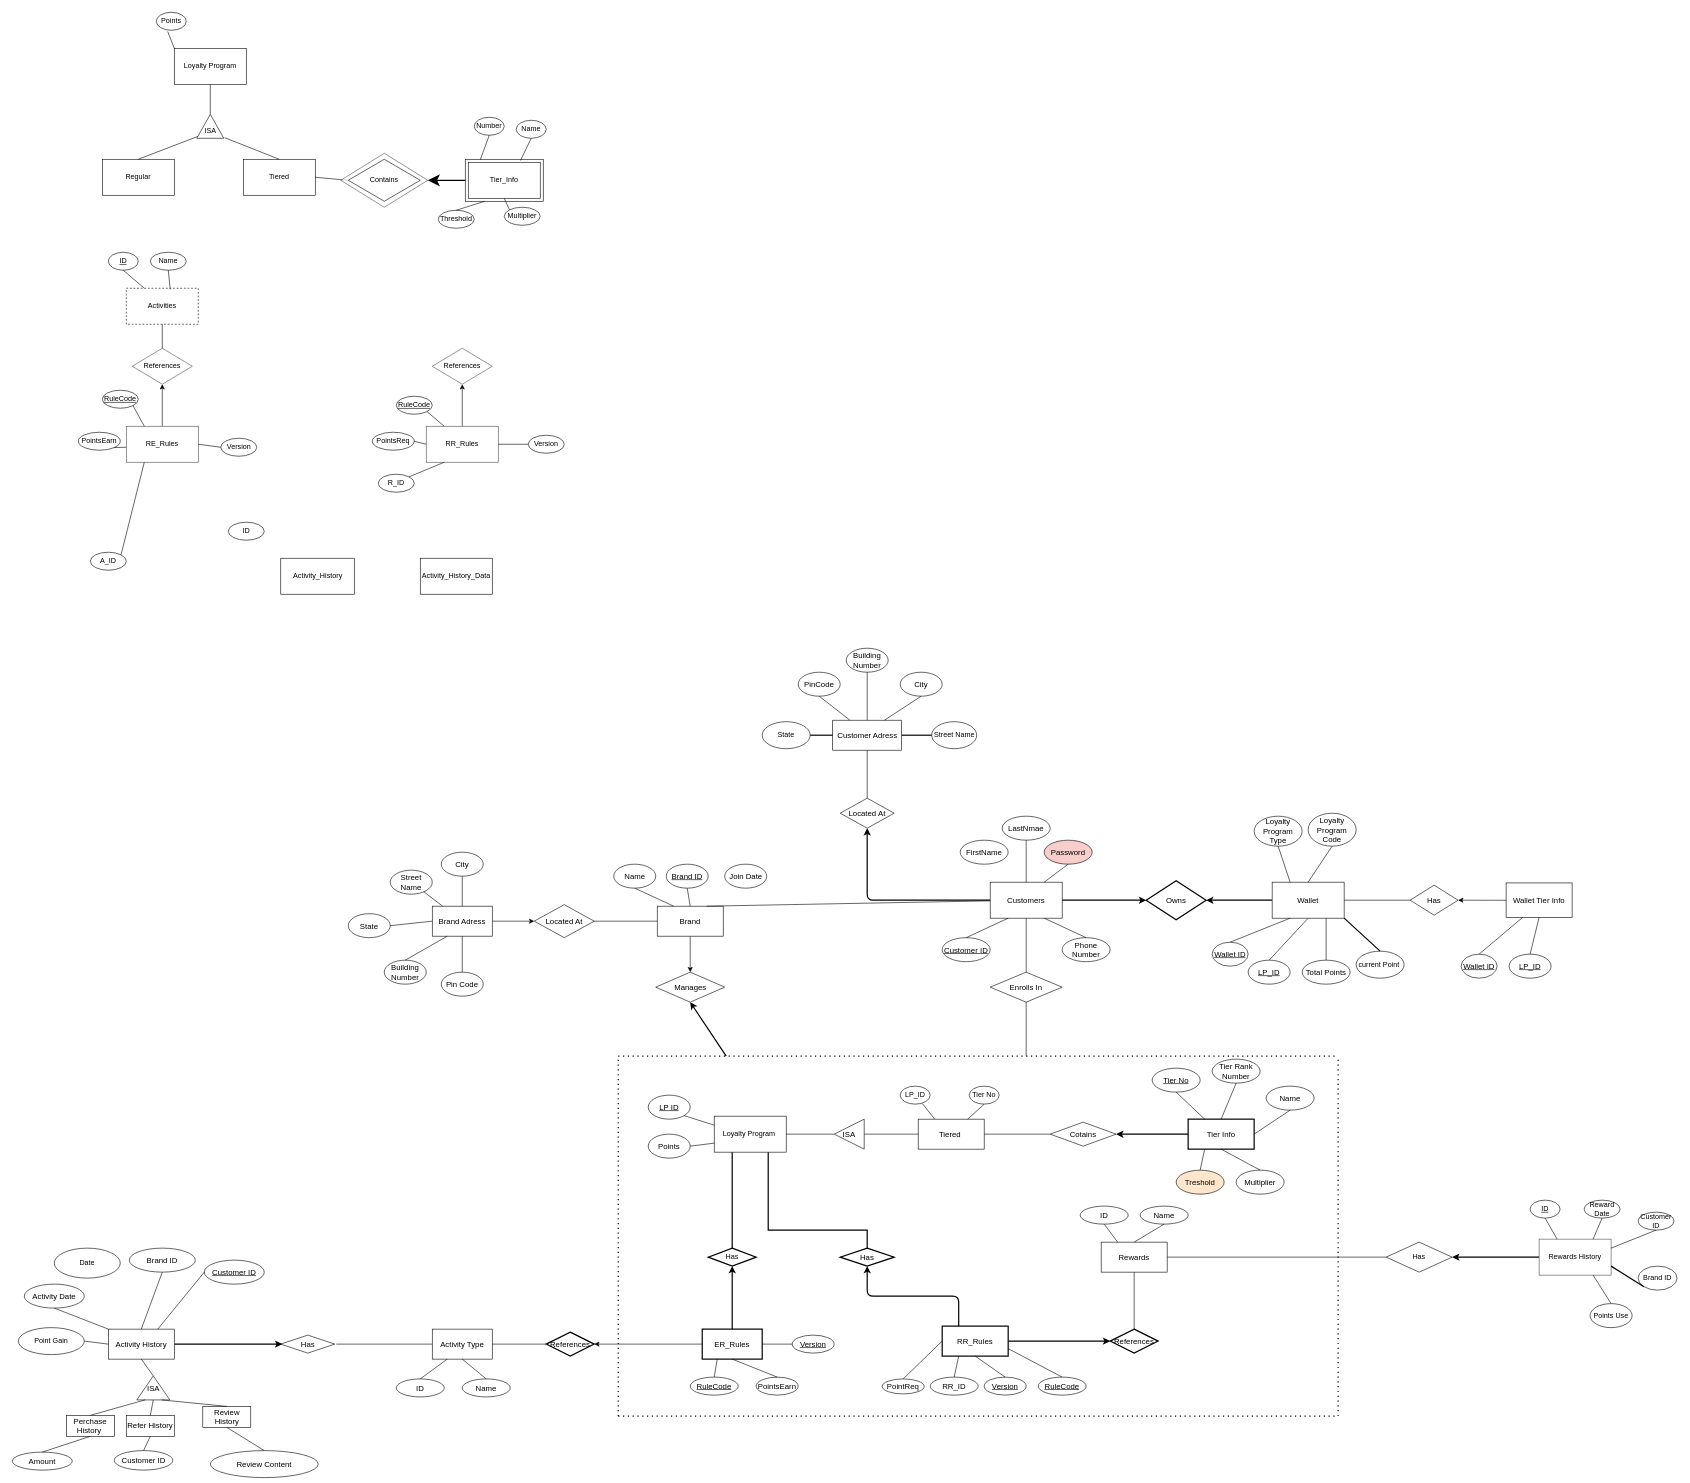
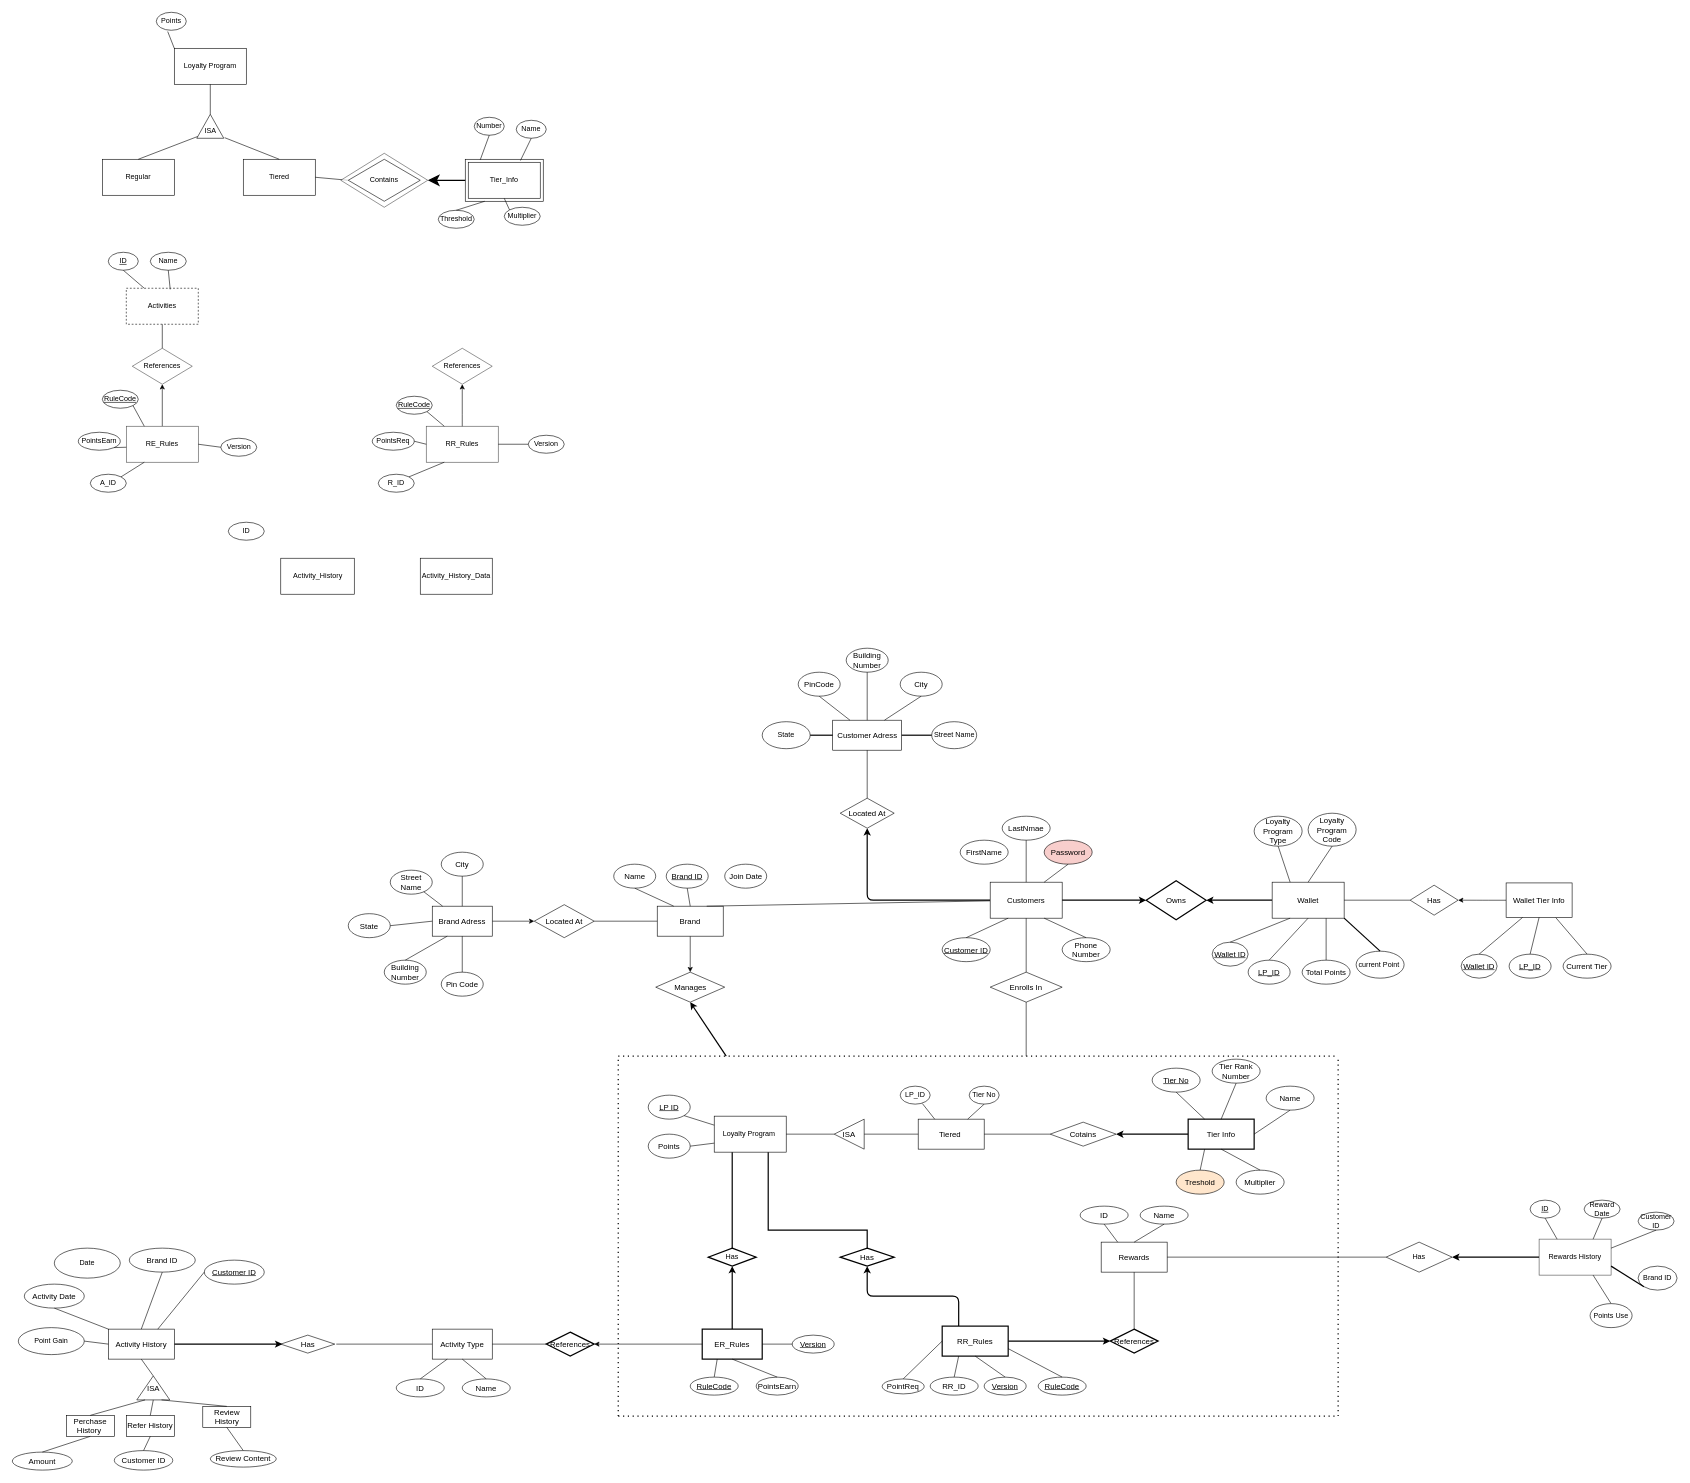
(108, 561) -> (108, 483)
none -> (1572, 936)
none -> (1587, 966)
(264, 1464) -> (243, 1459)
